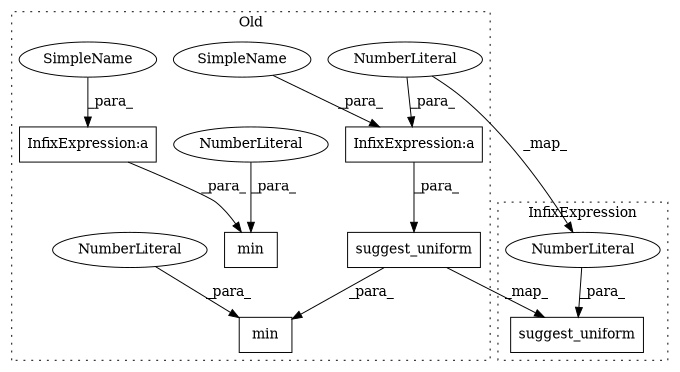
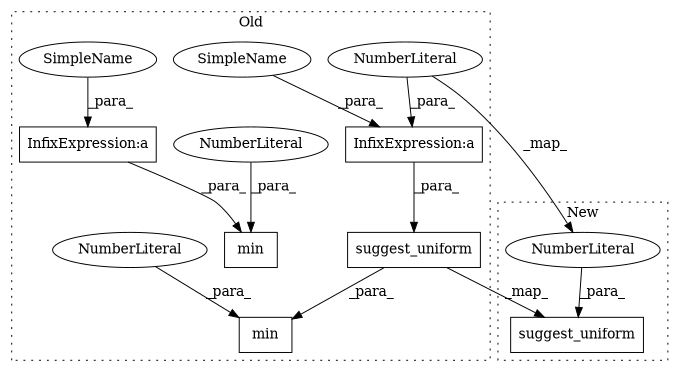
(583, 213) -> (583, 213)
